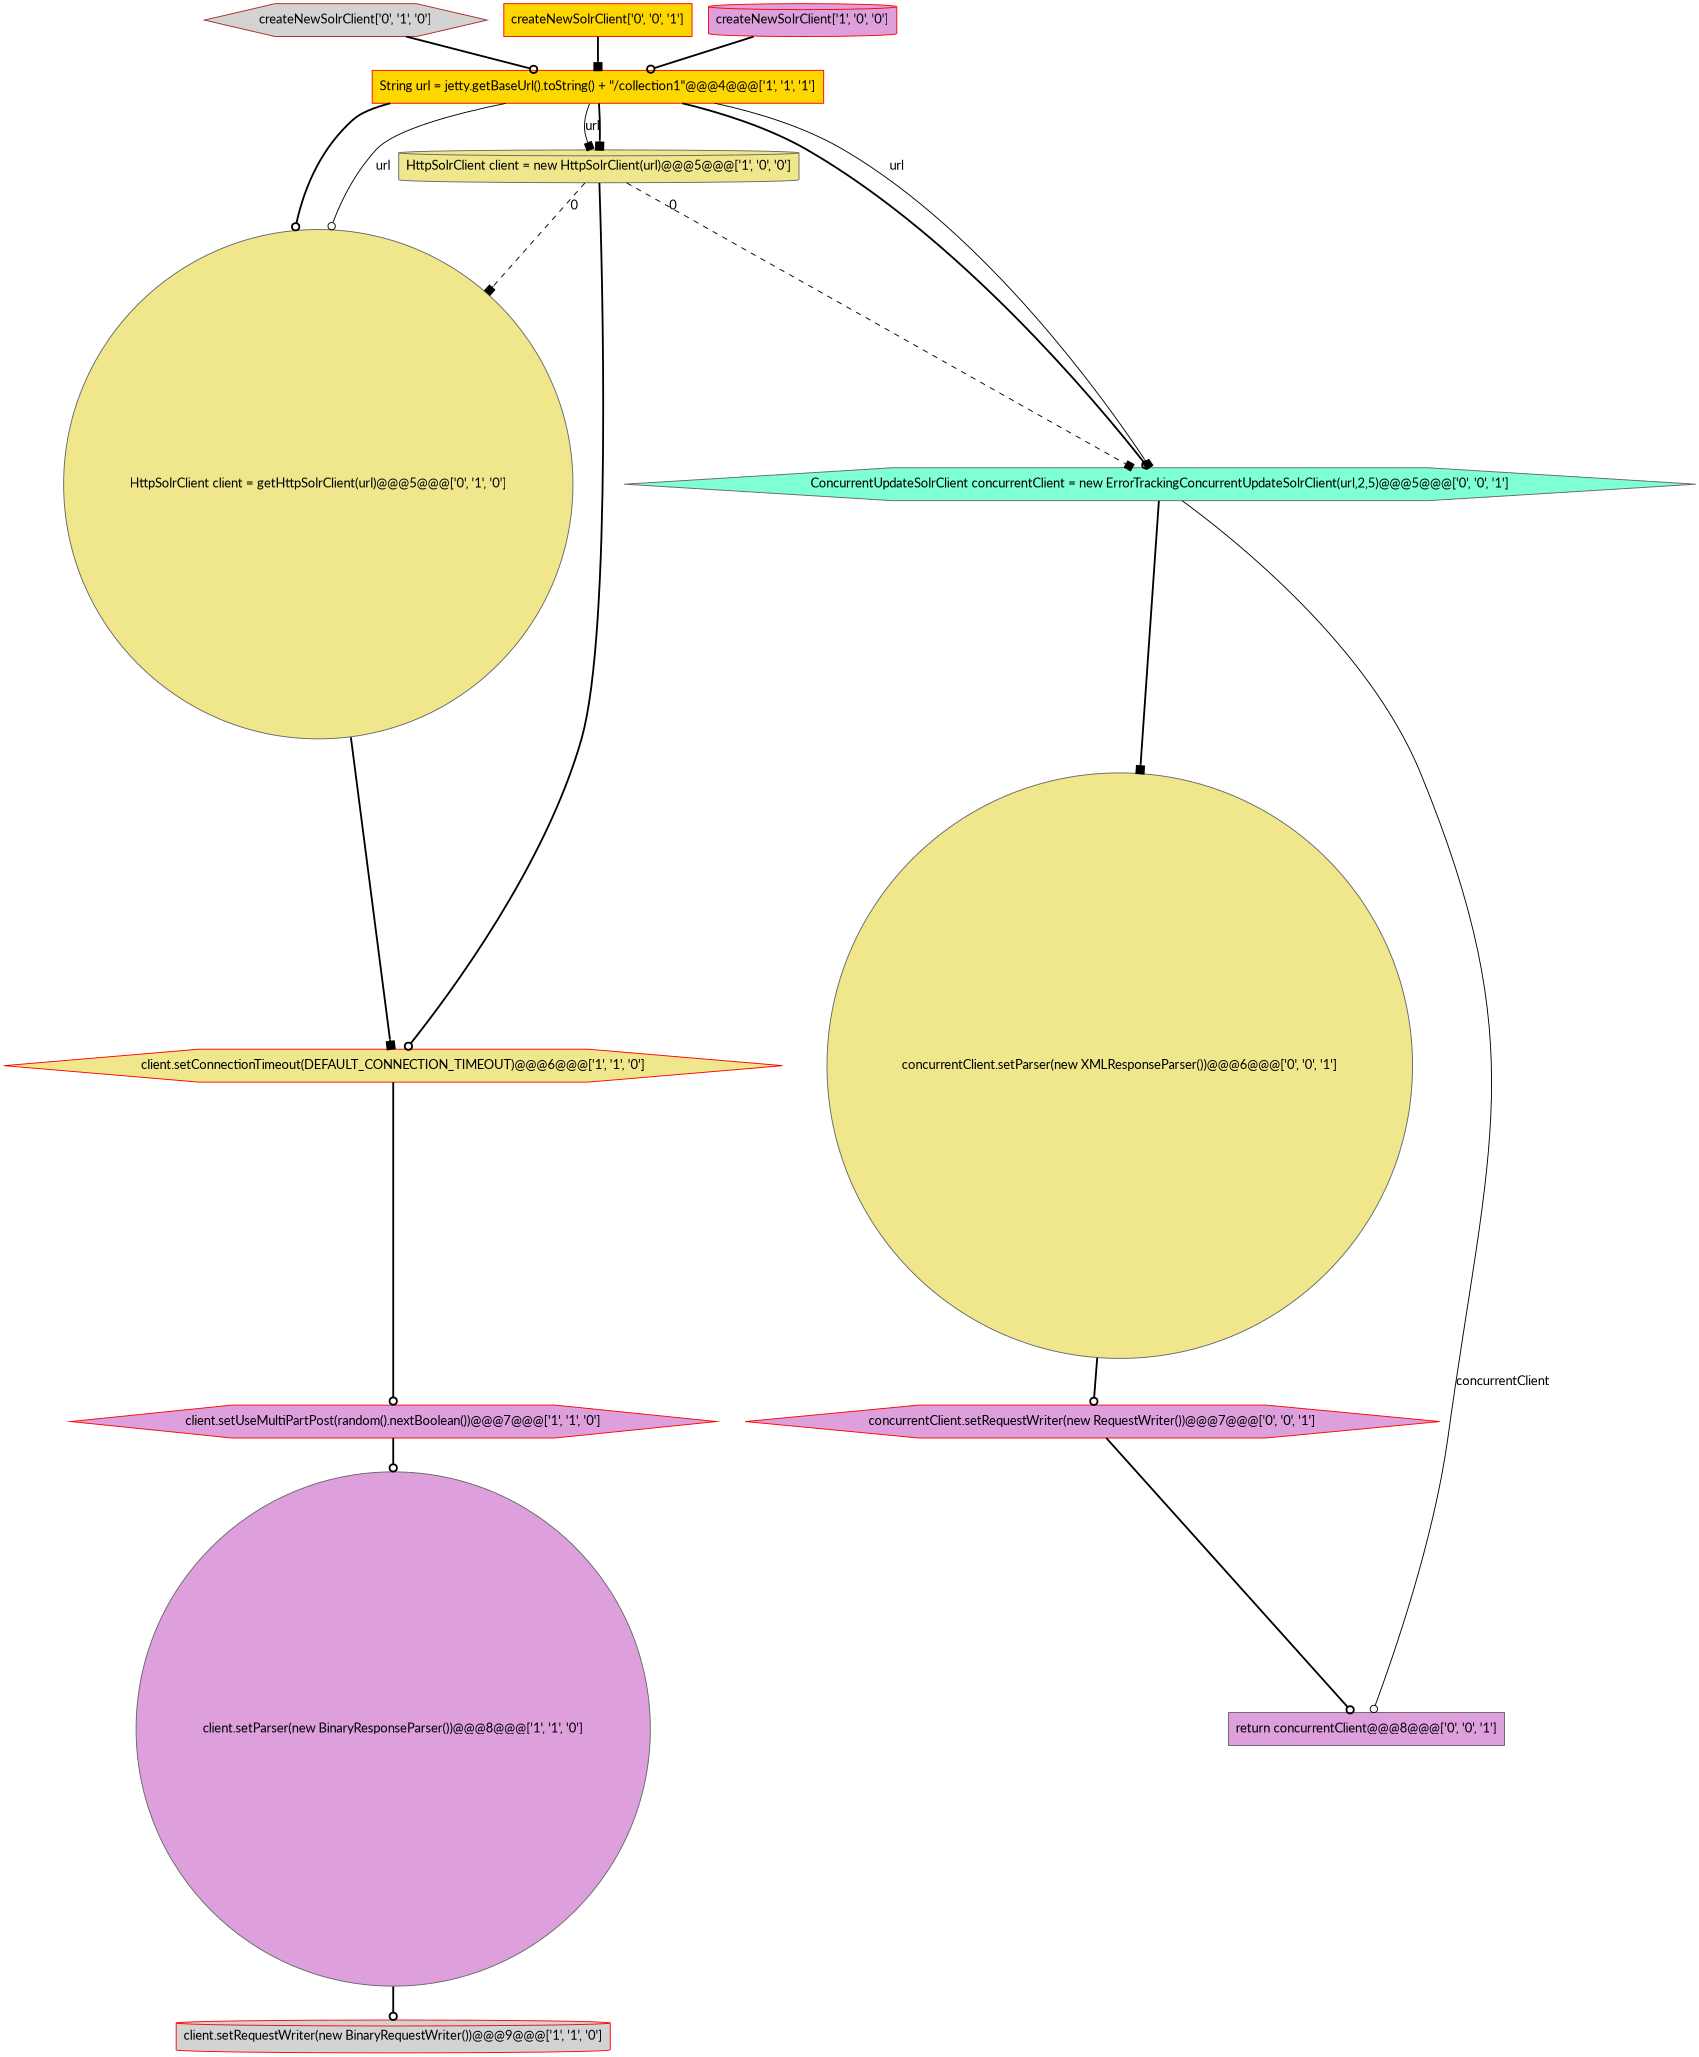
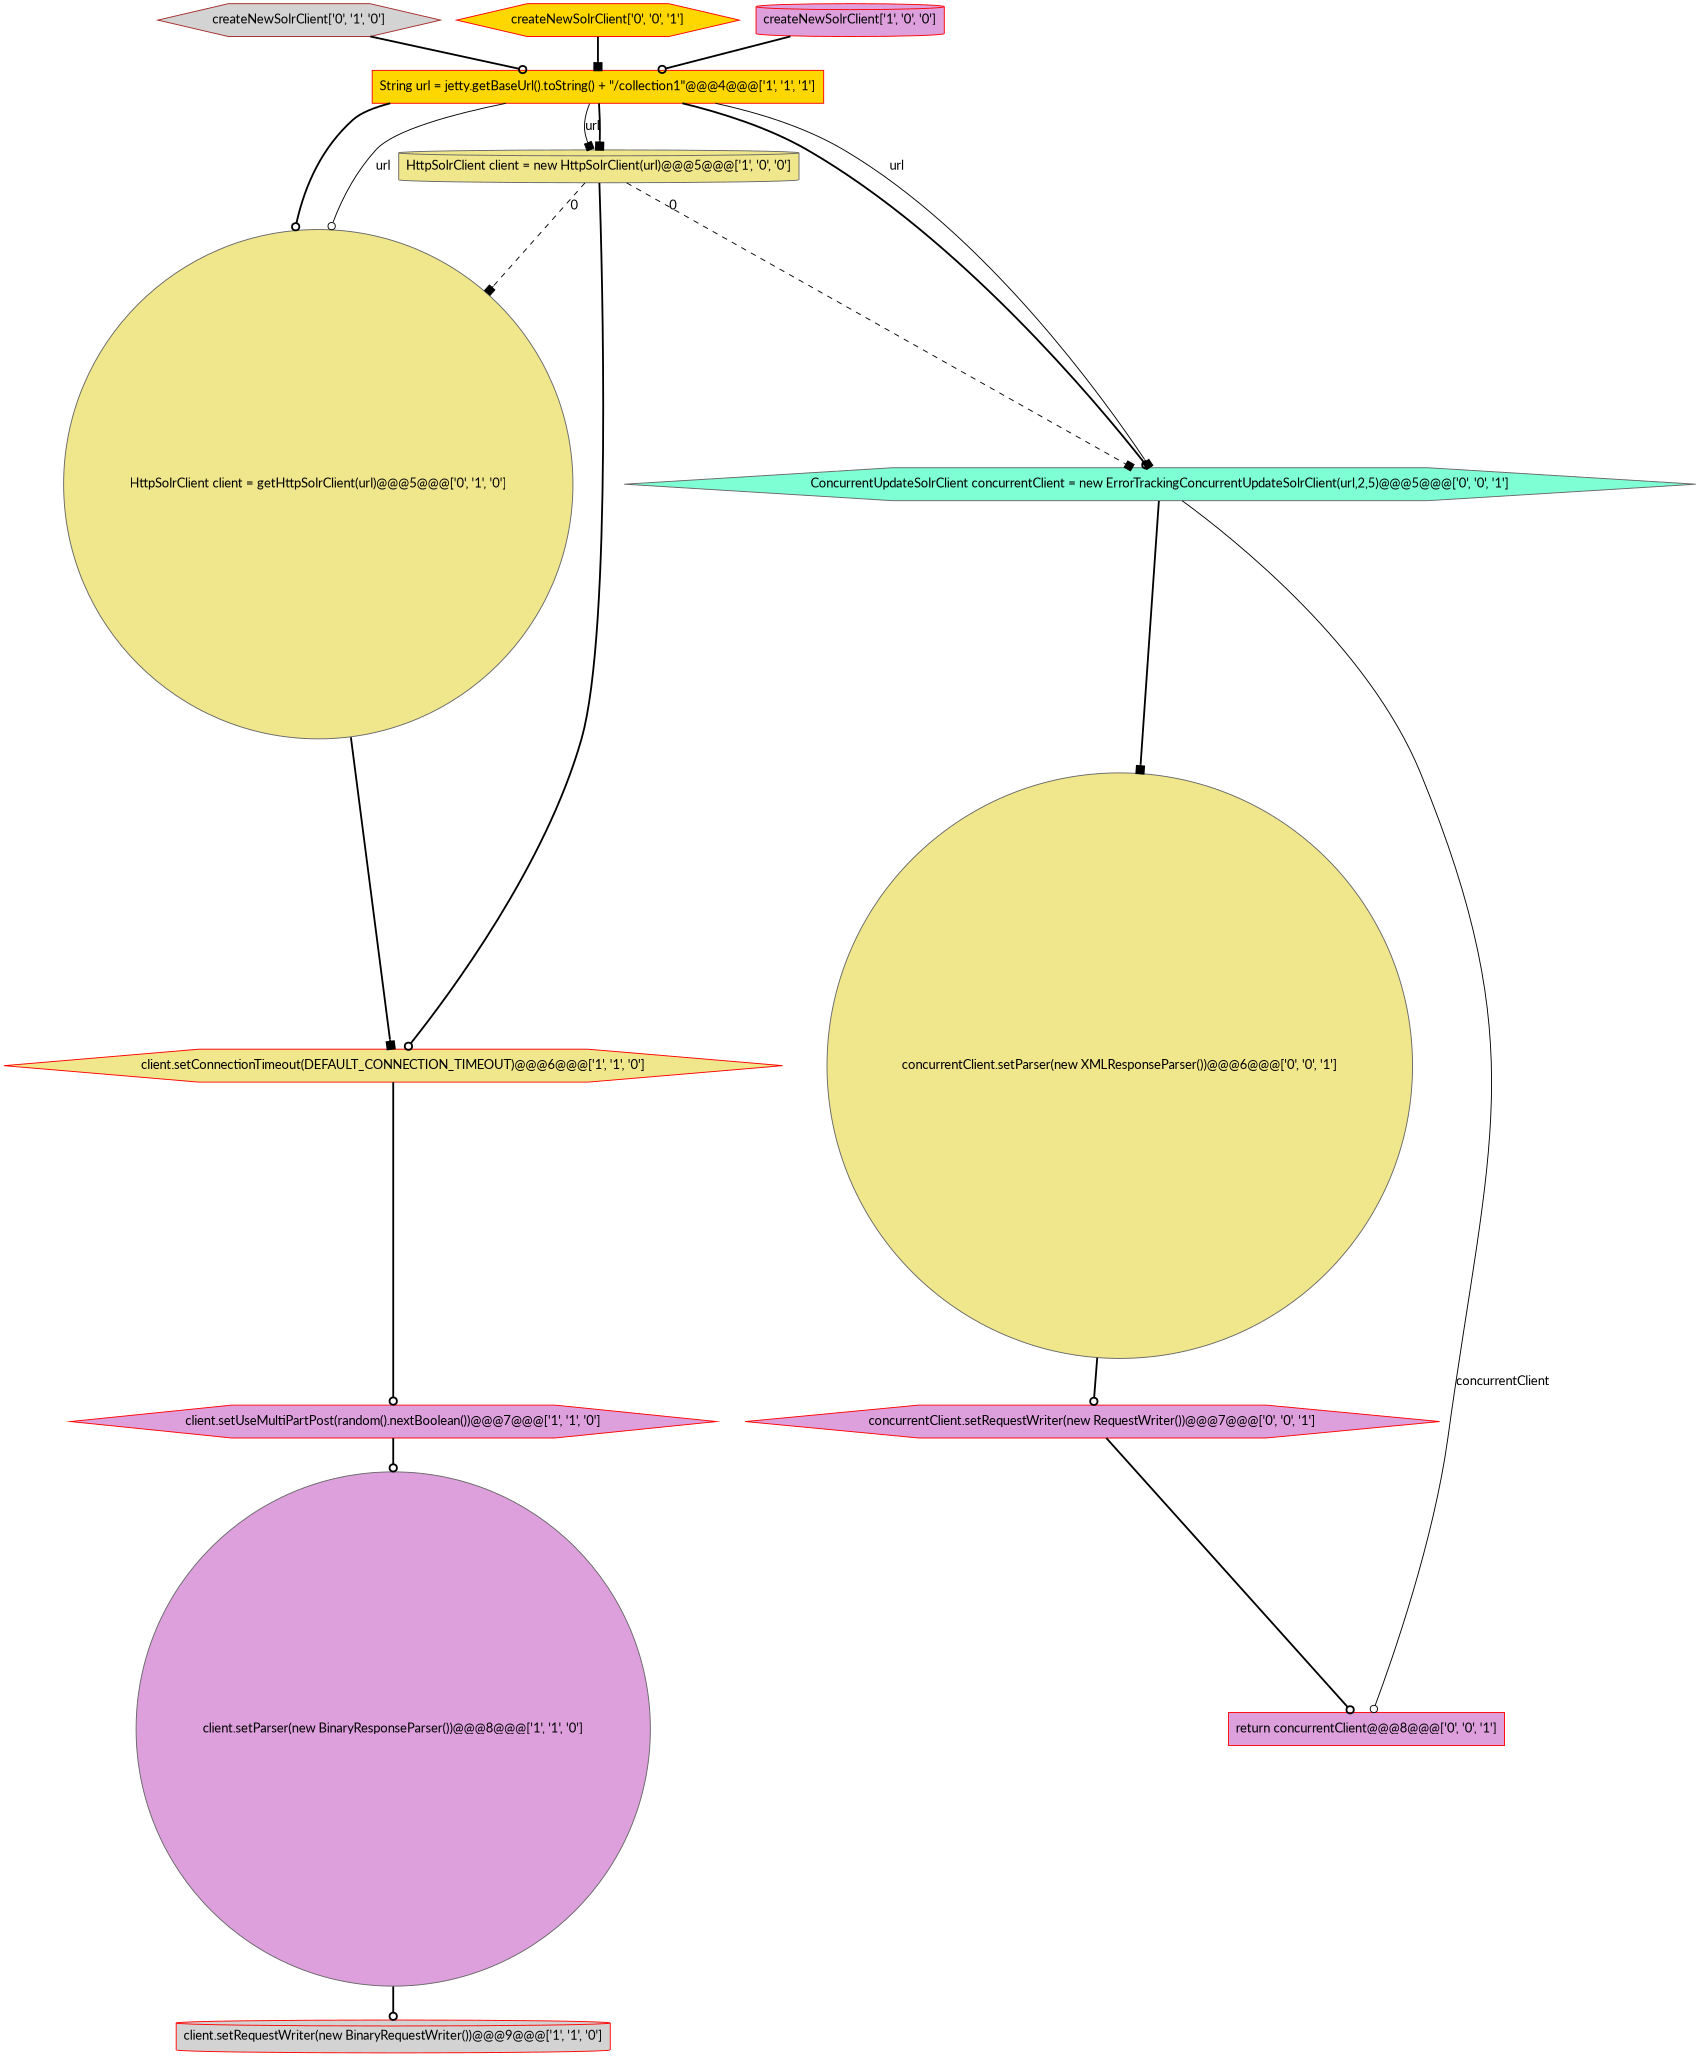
(598, 20) -> (598, 20)
(1367, 1729) -> (1367, 1729)
